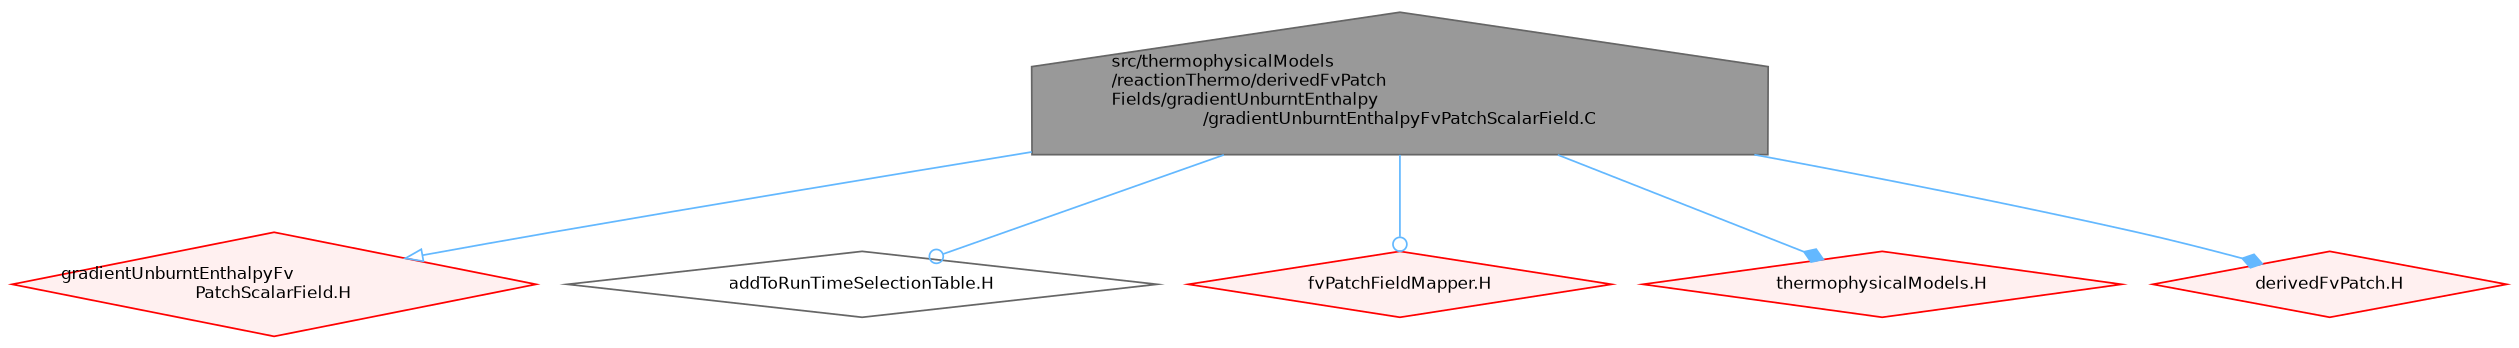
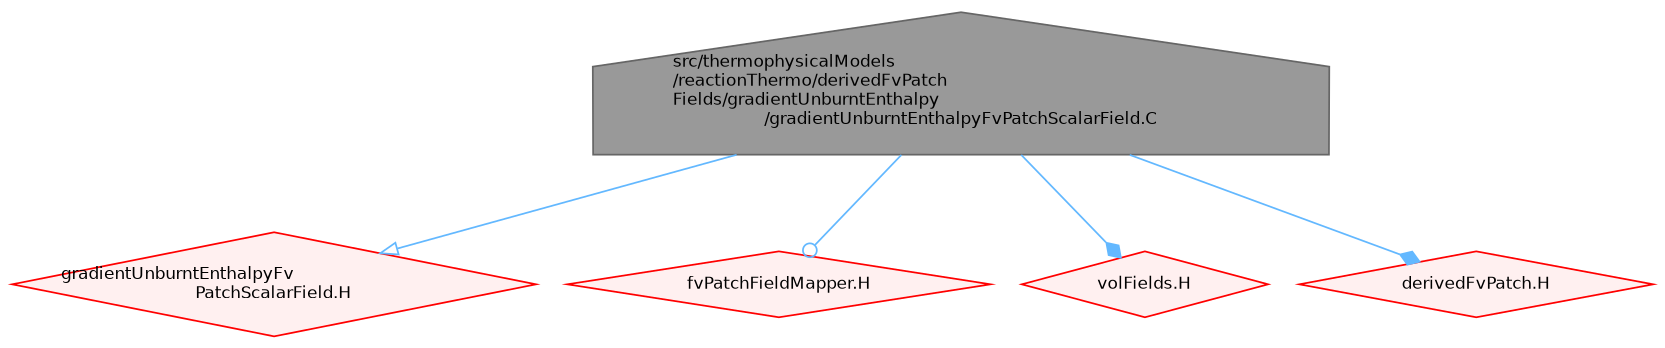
(862, 284) -> none
(1882, 284) -> (1145, 284)
